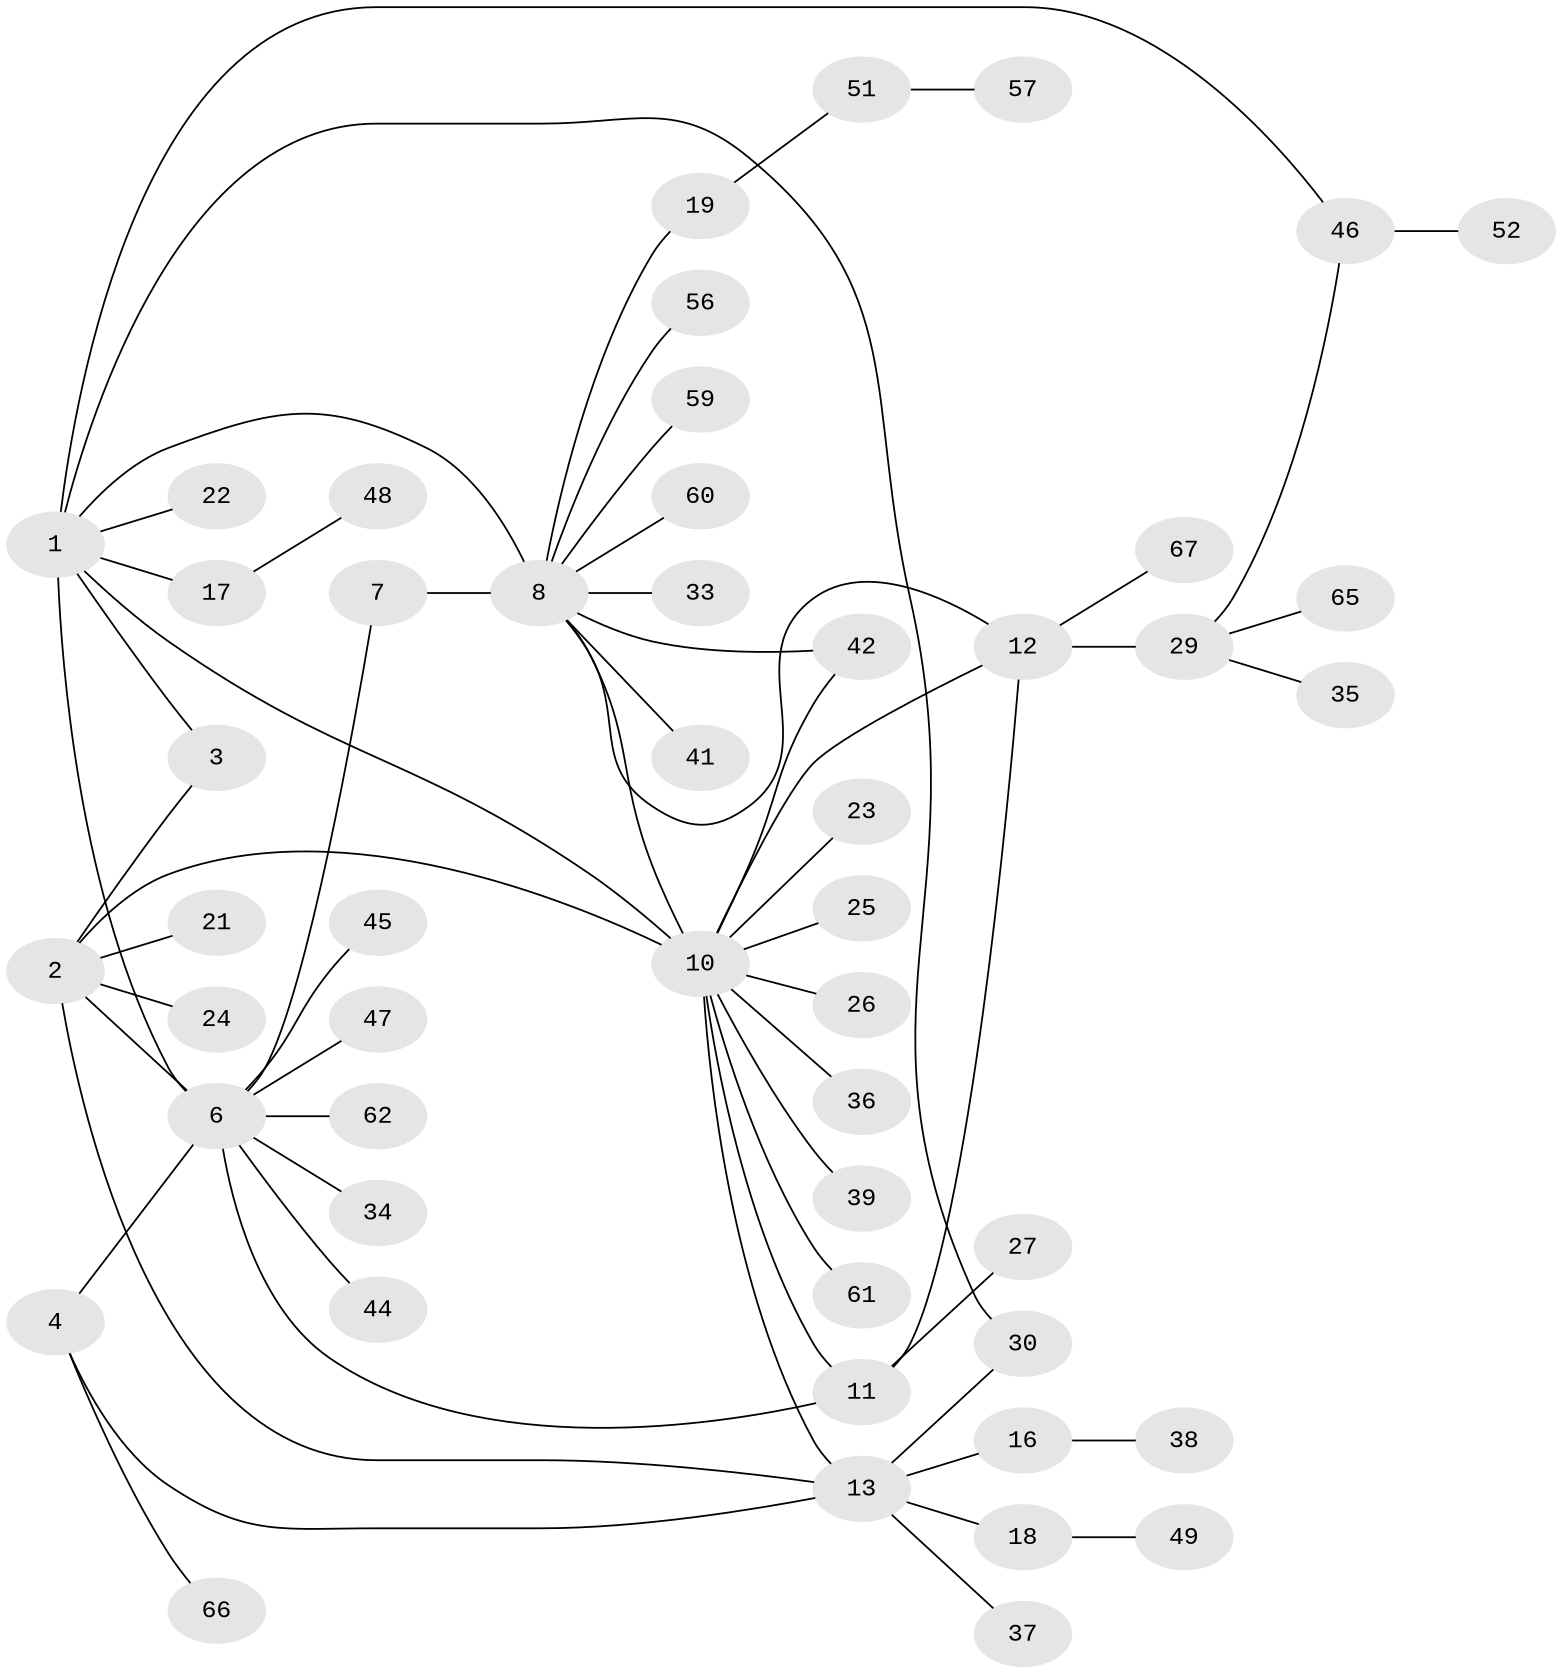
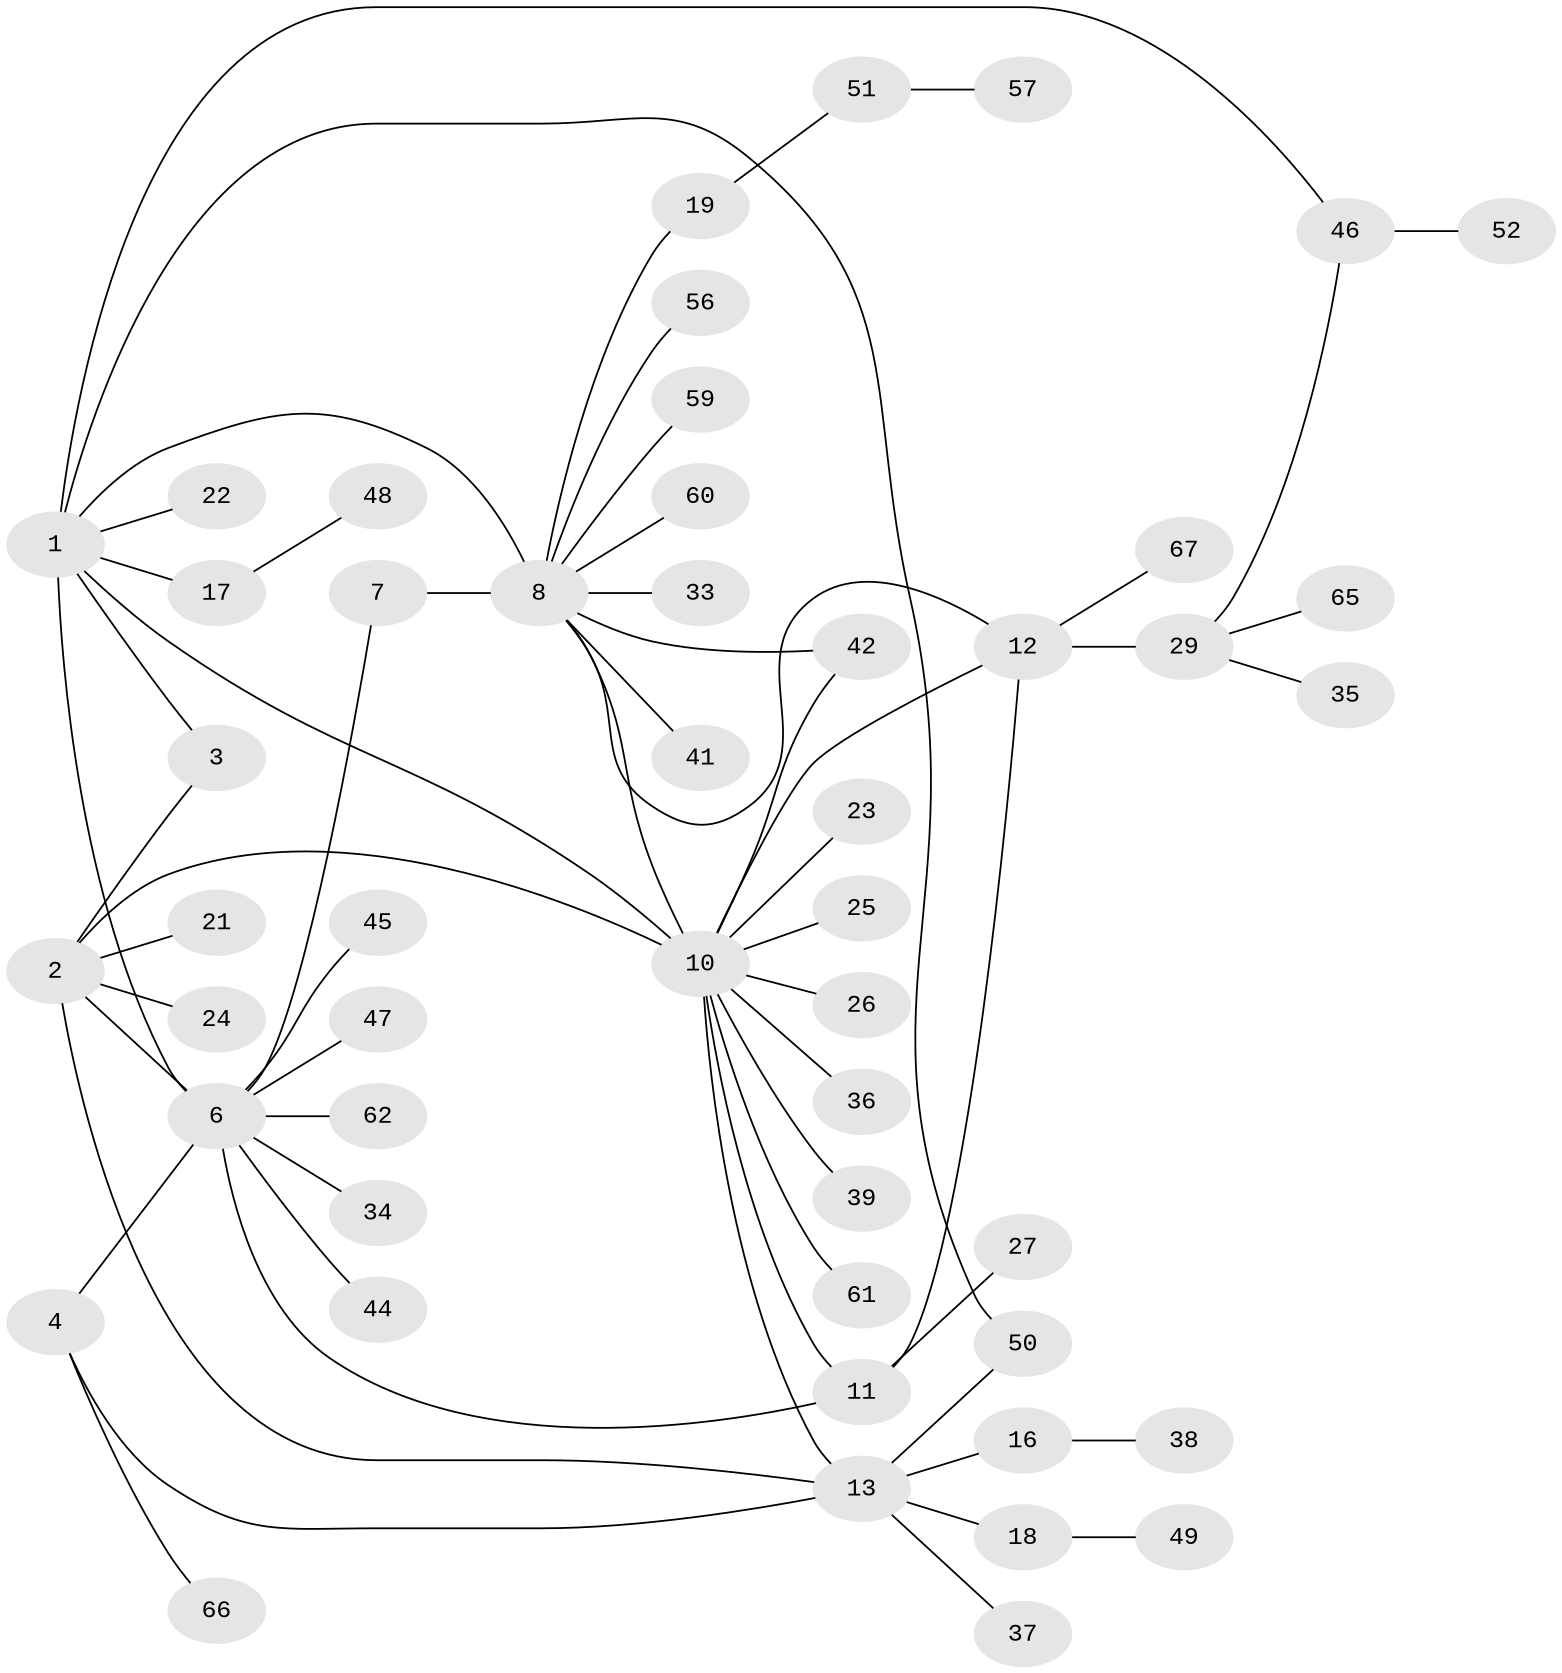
(1023, 1344) -> (1023, 1344)
